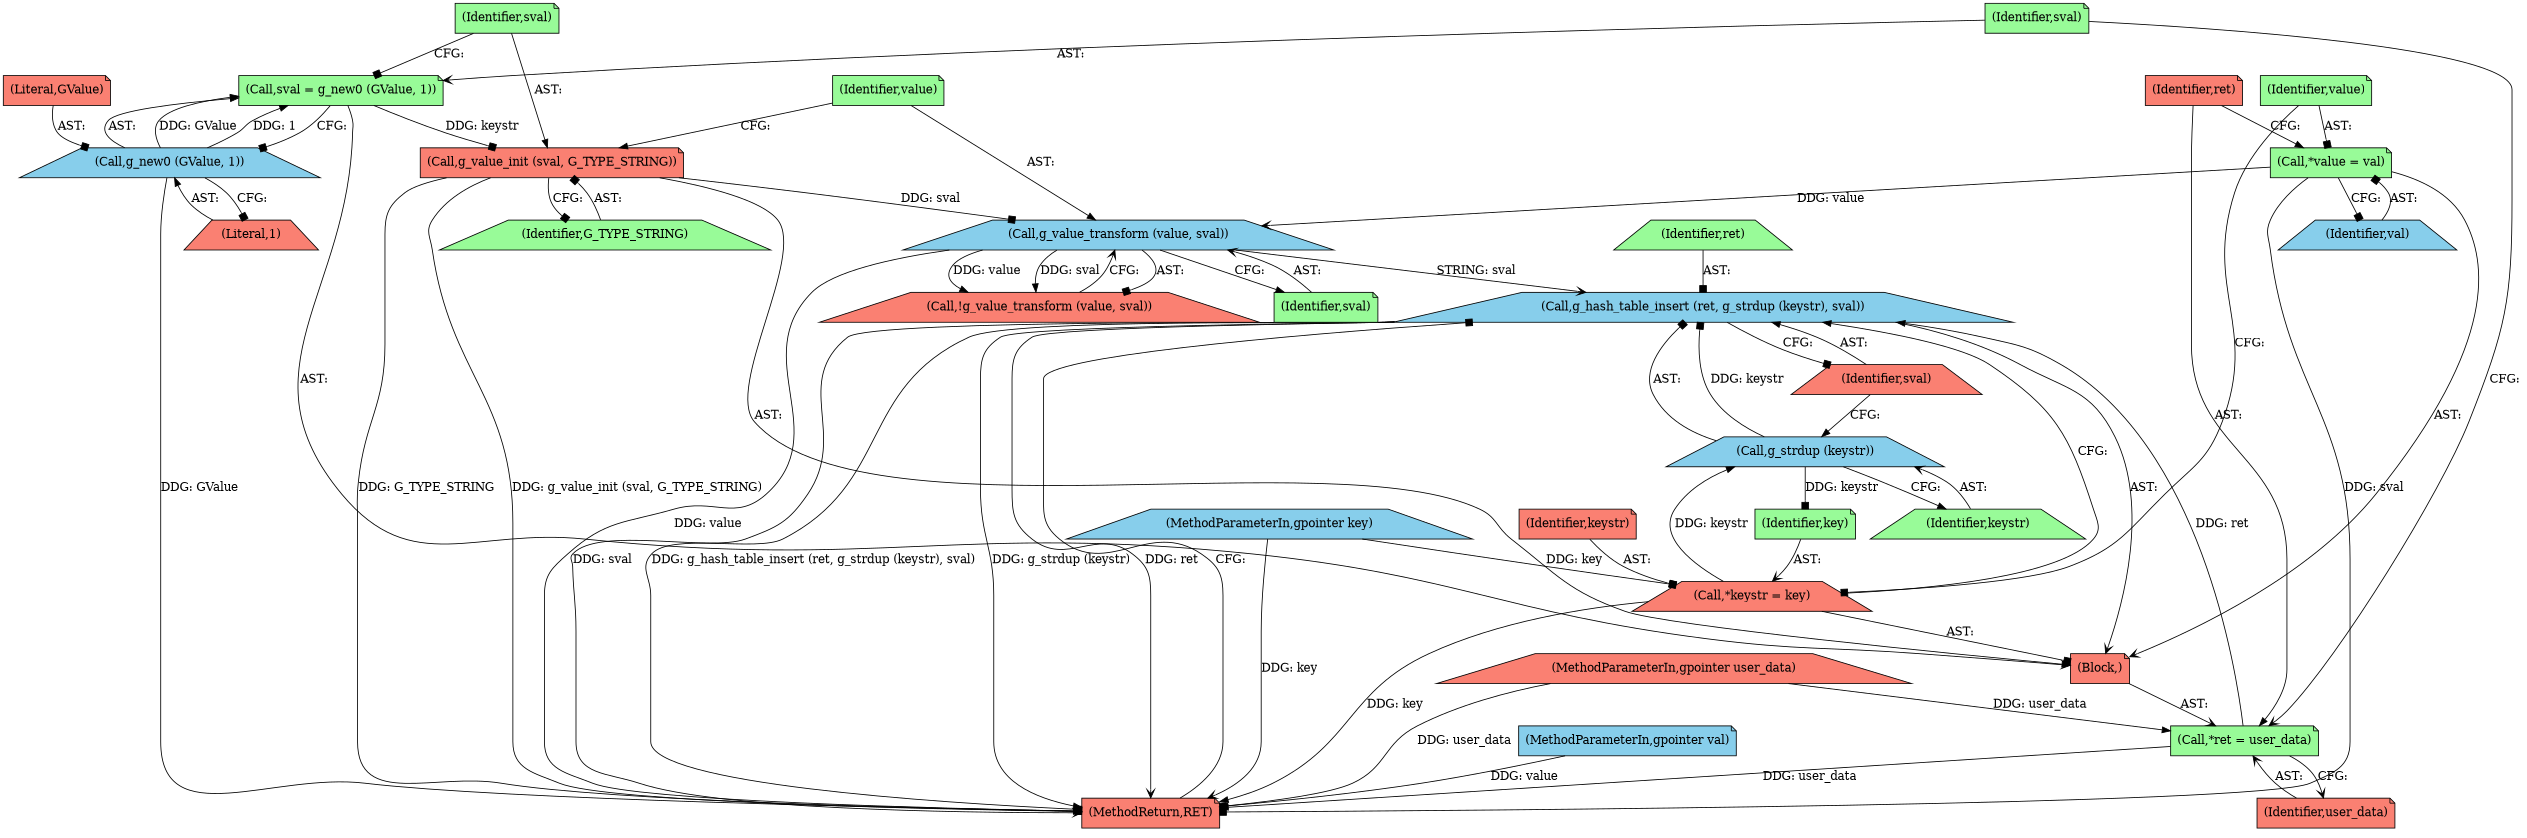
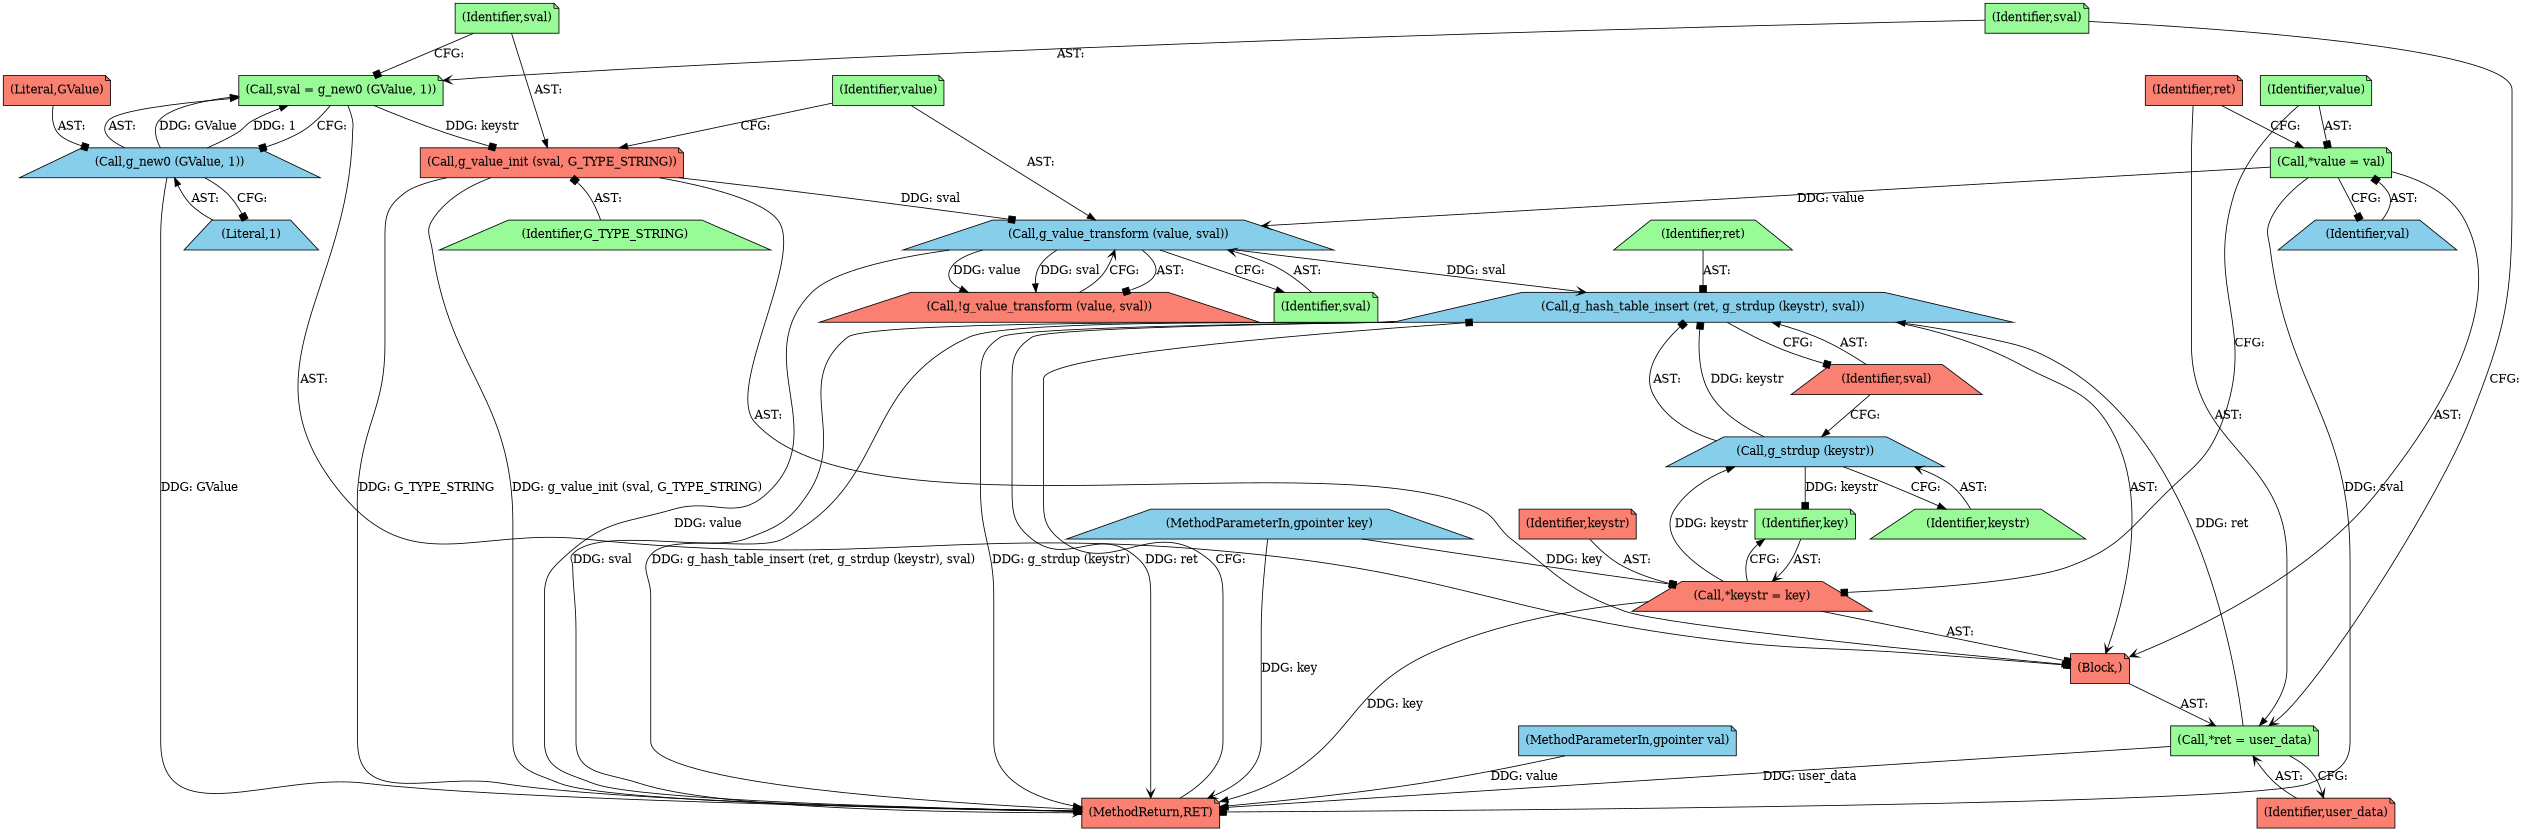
(550, 198) -> none
(251, 235) -> (251, 235)
(1476, 271) -> (1476, 271)
(2085, 483) -> (1747, 561)
(995, 544) -> (995, 544)
(1674, 669) -> none
